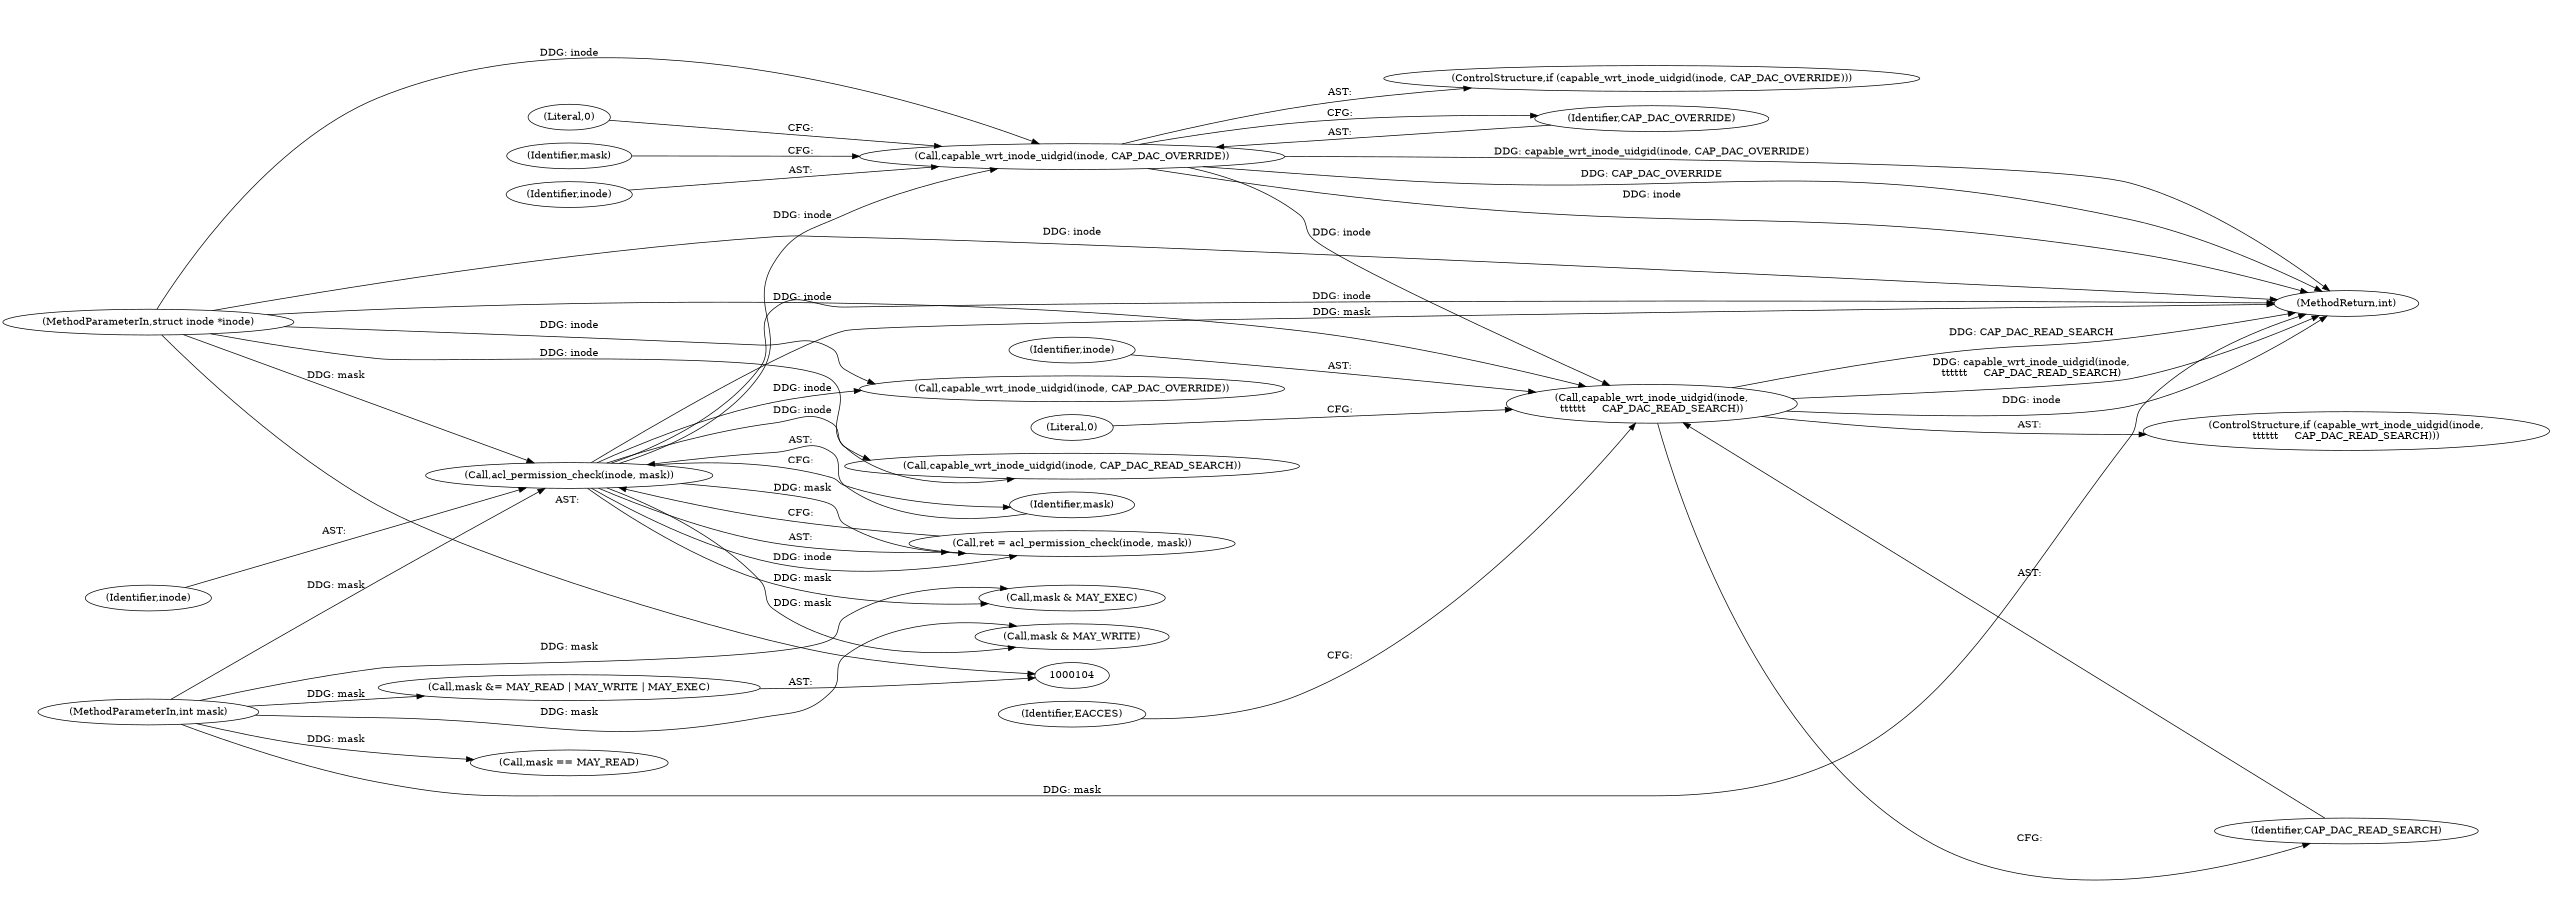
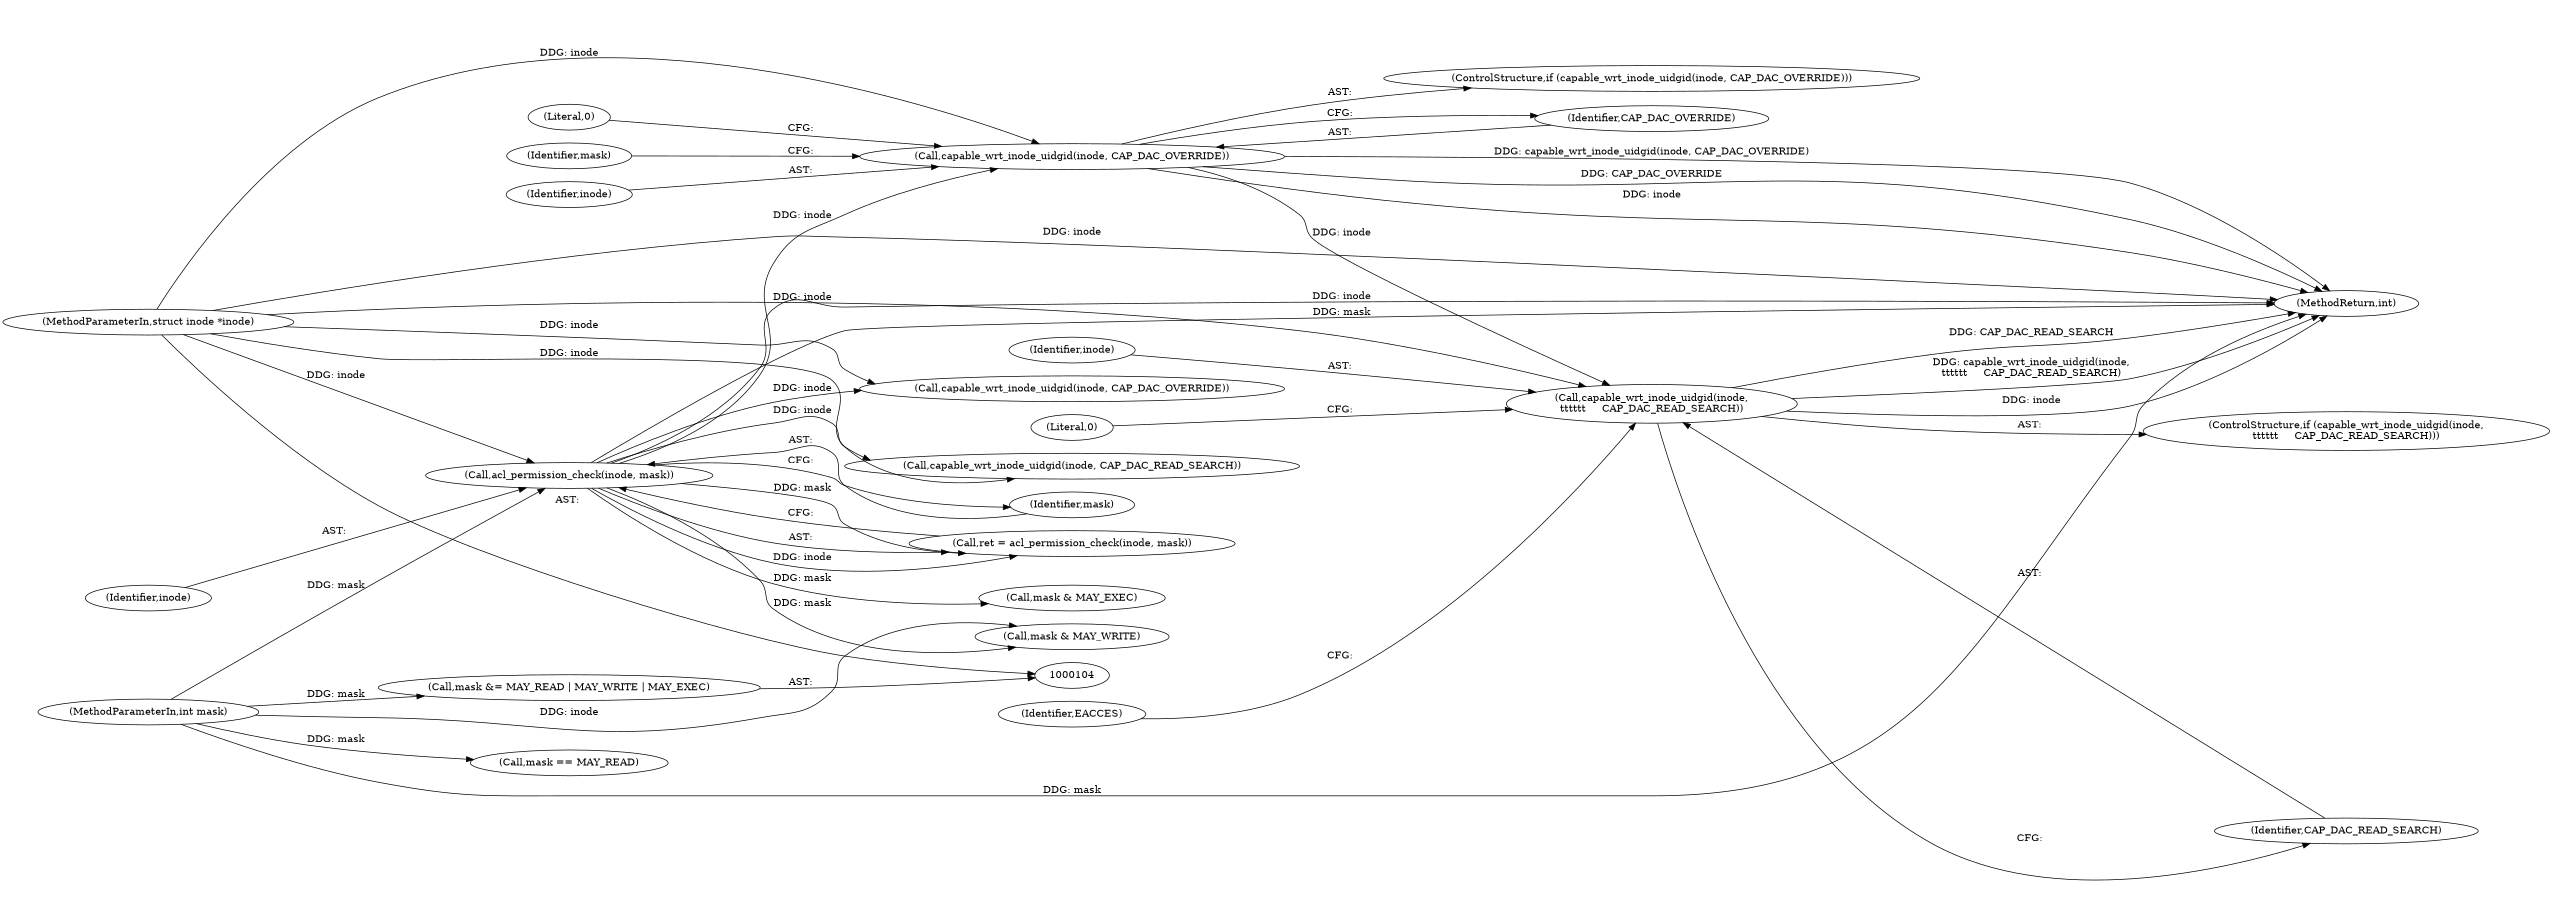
(336, 375) -> (336, 375)
(608, 661) -> none
(569, 712) -> (569, 712)
